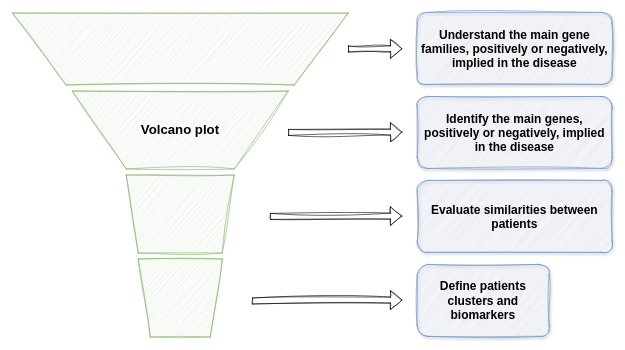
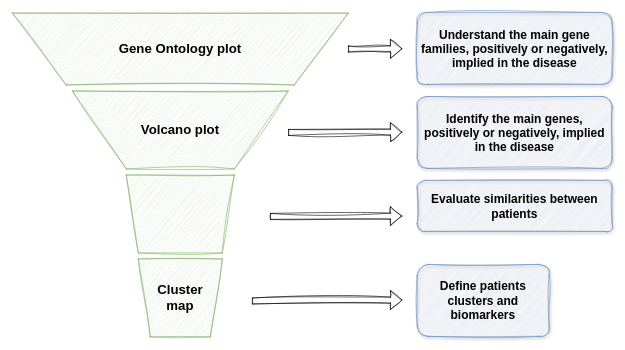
none -> (180, 49)
(515, 216) -> (515, 206)
none -> (180, 298)
